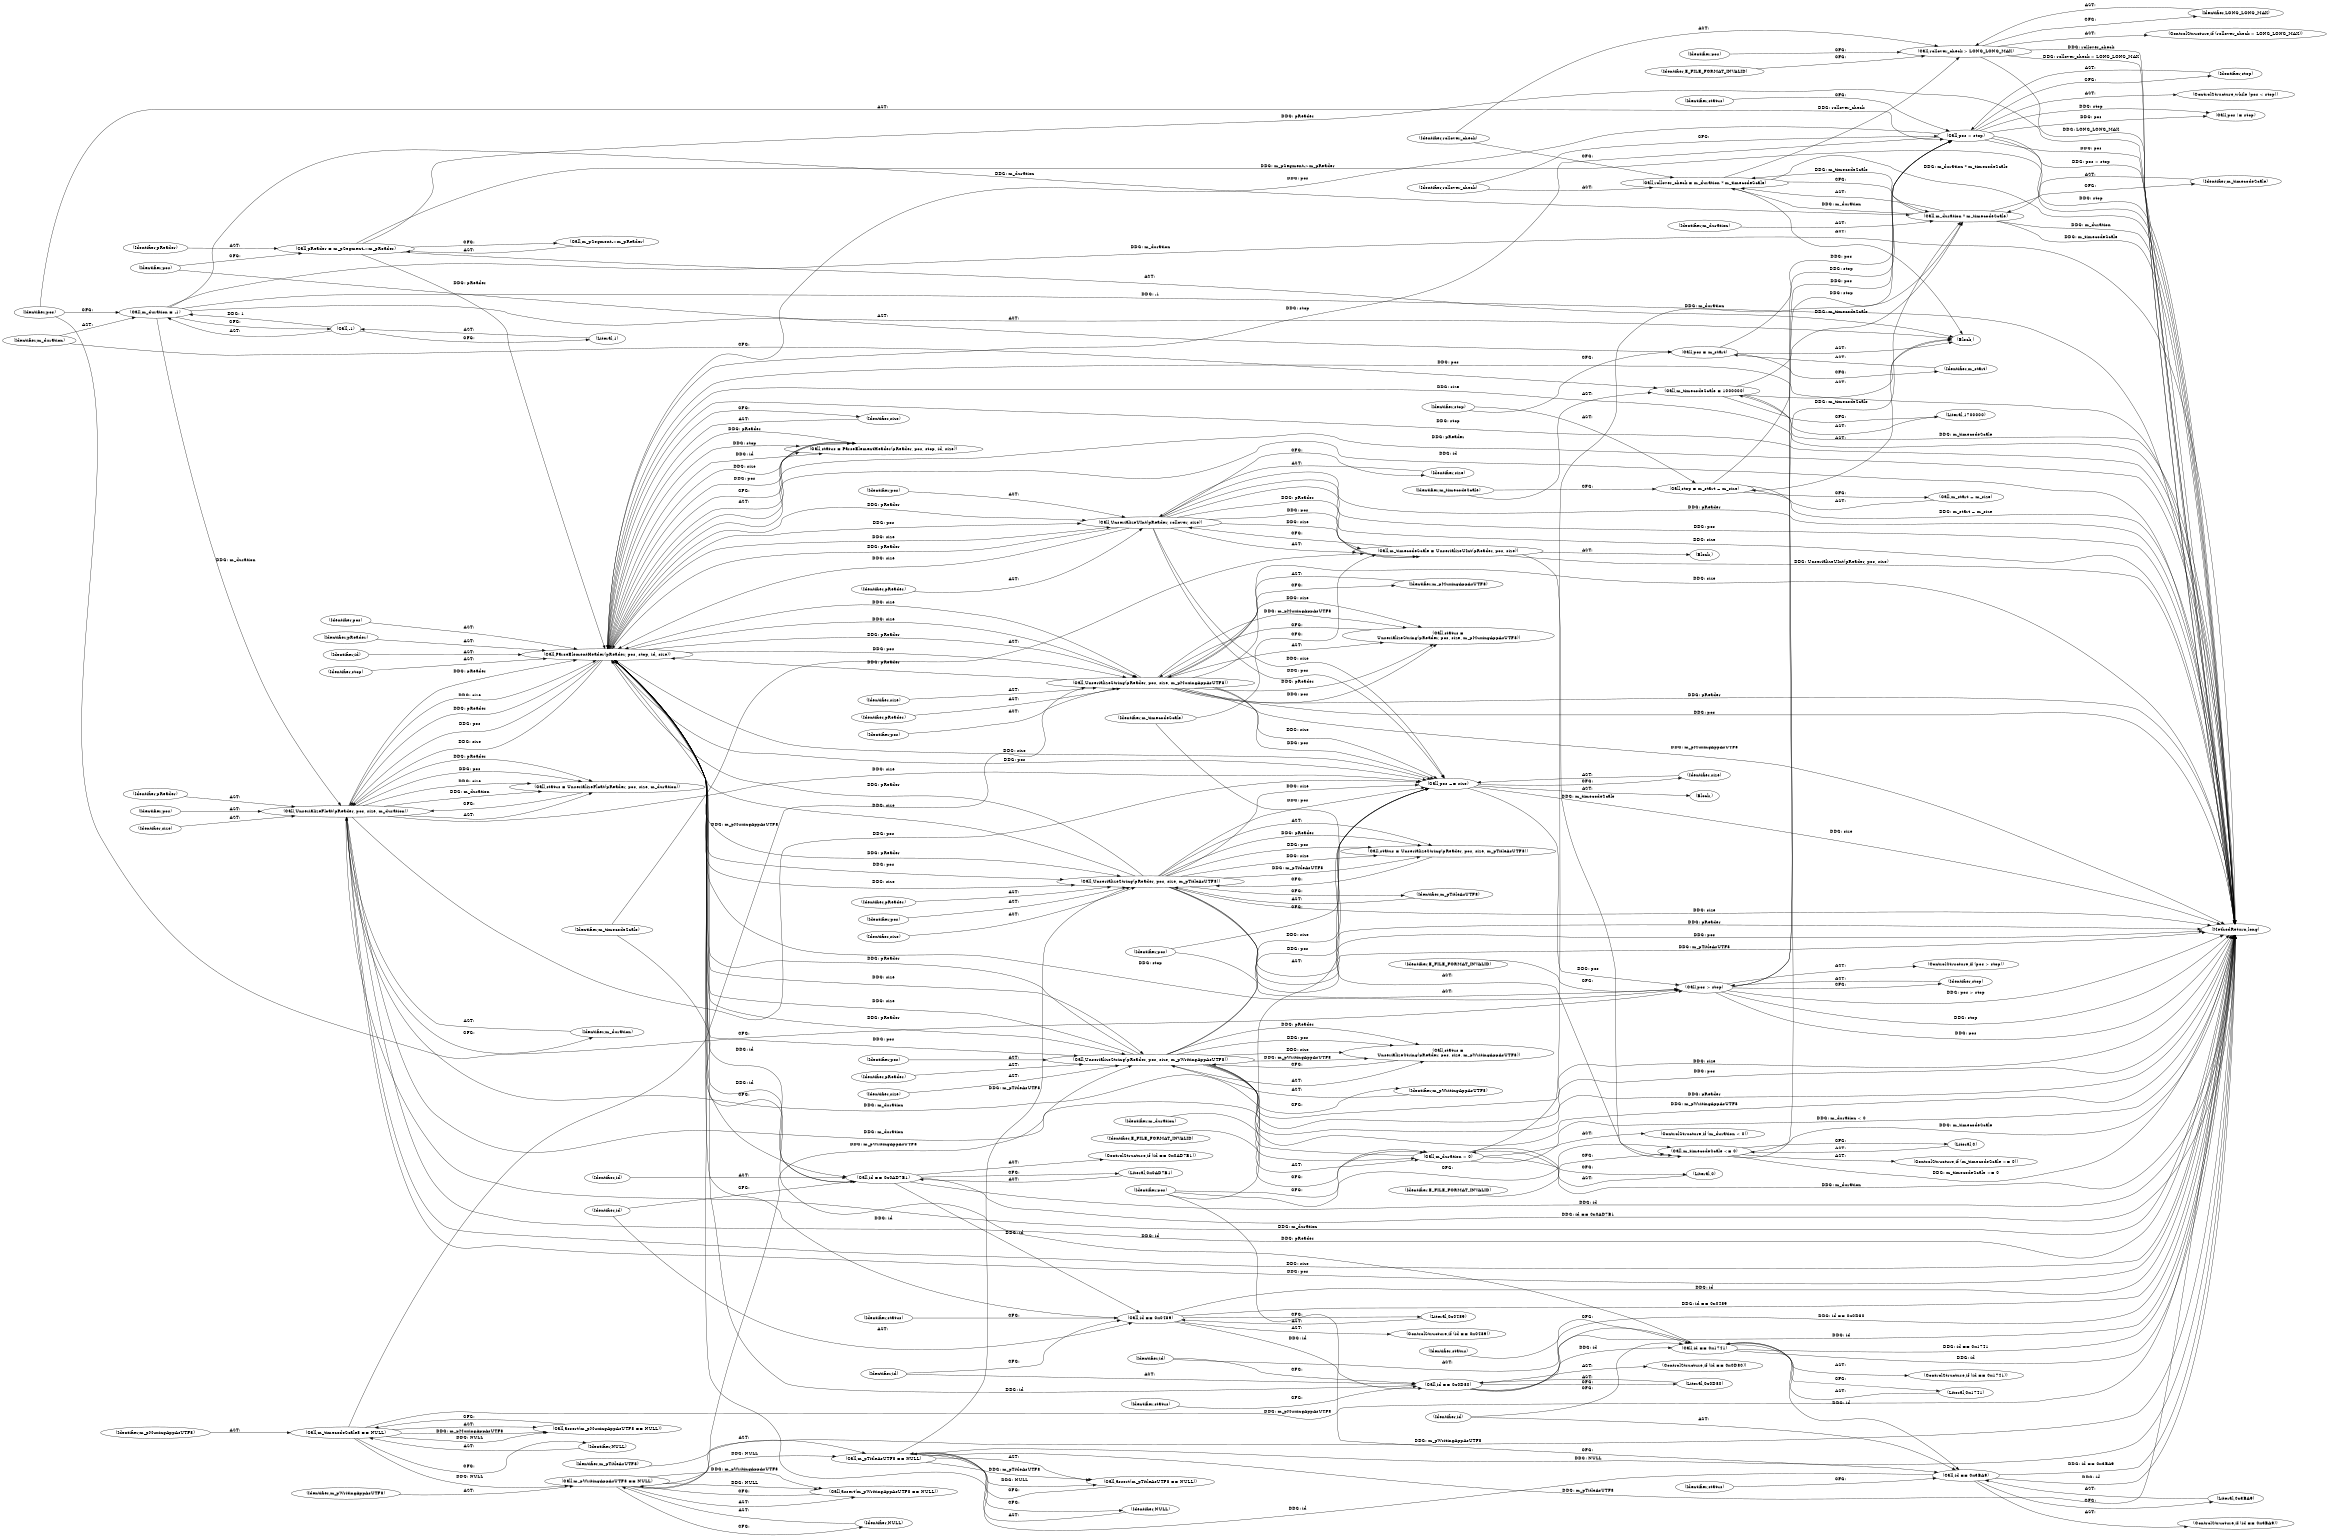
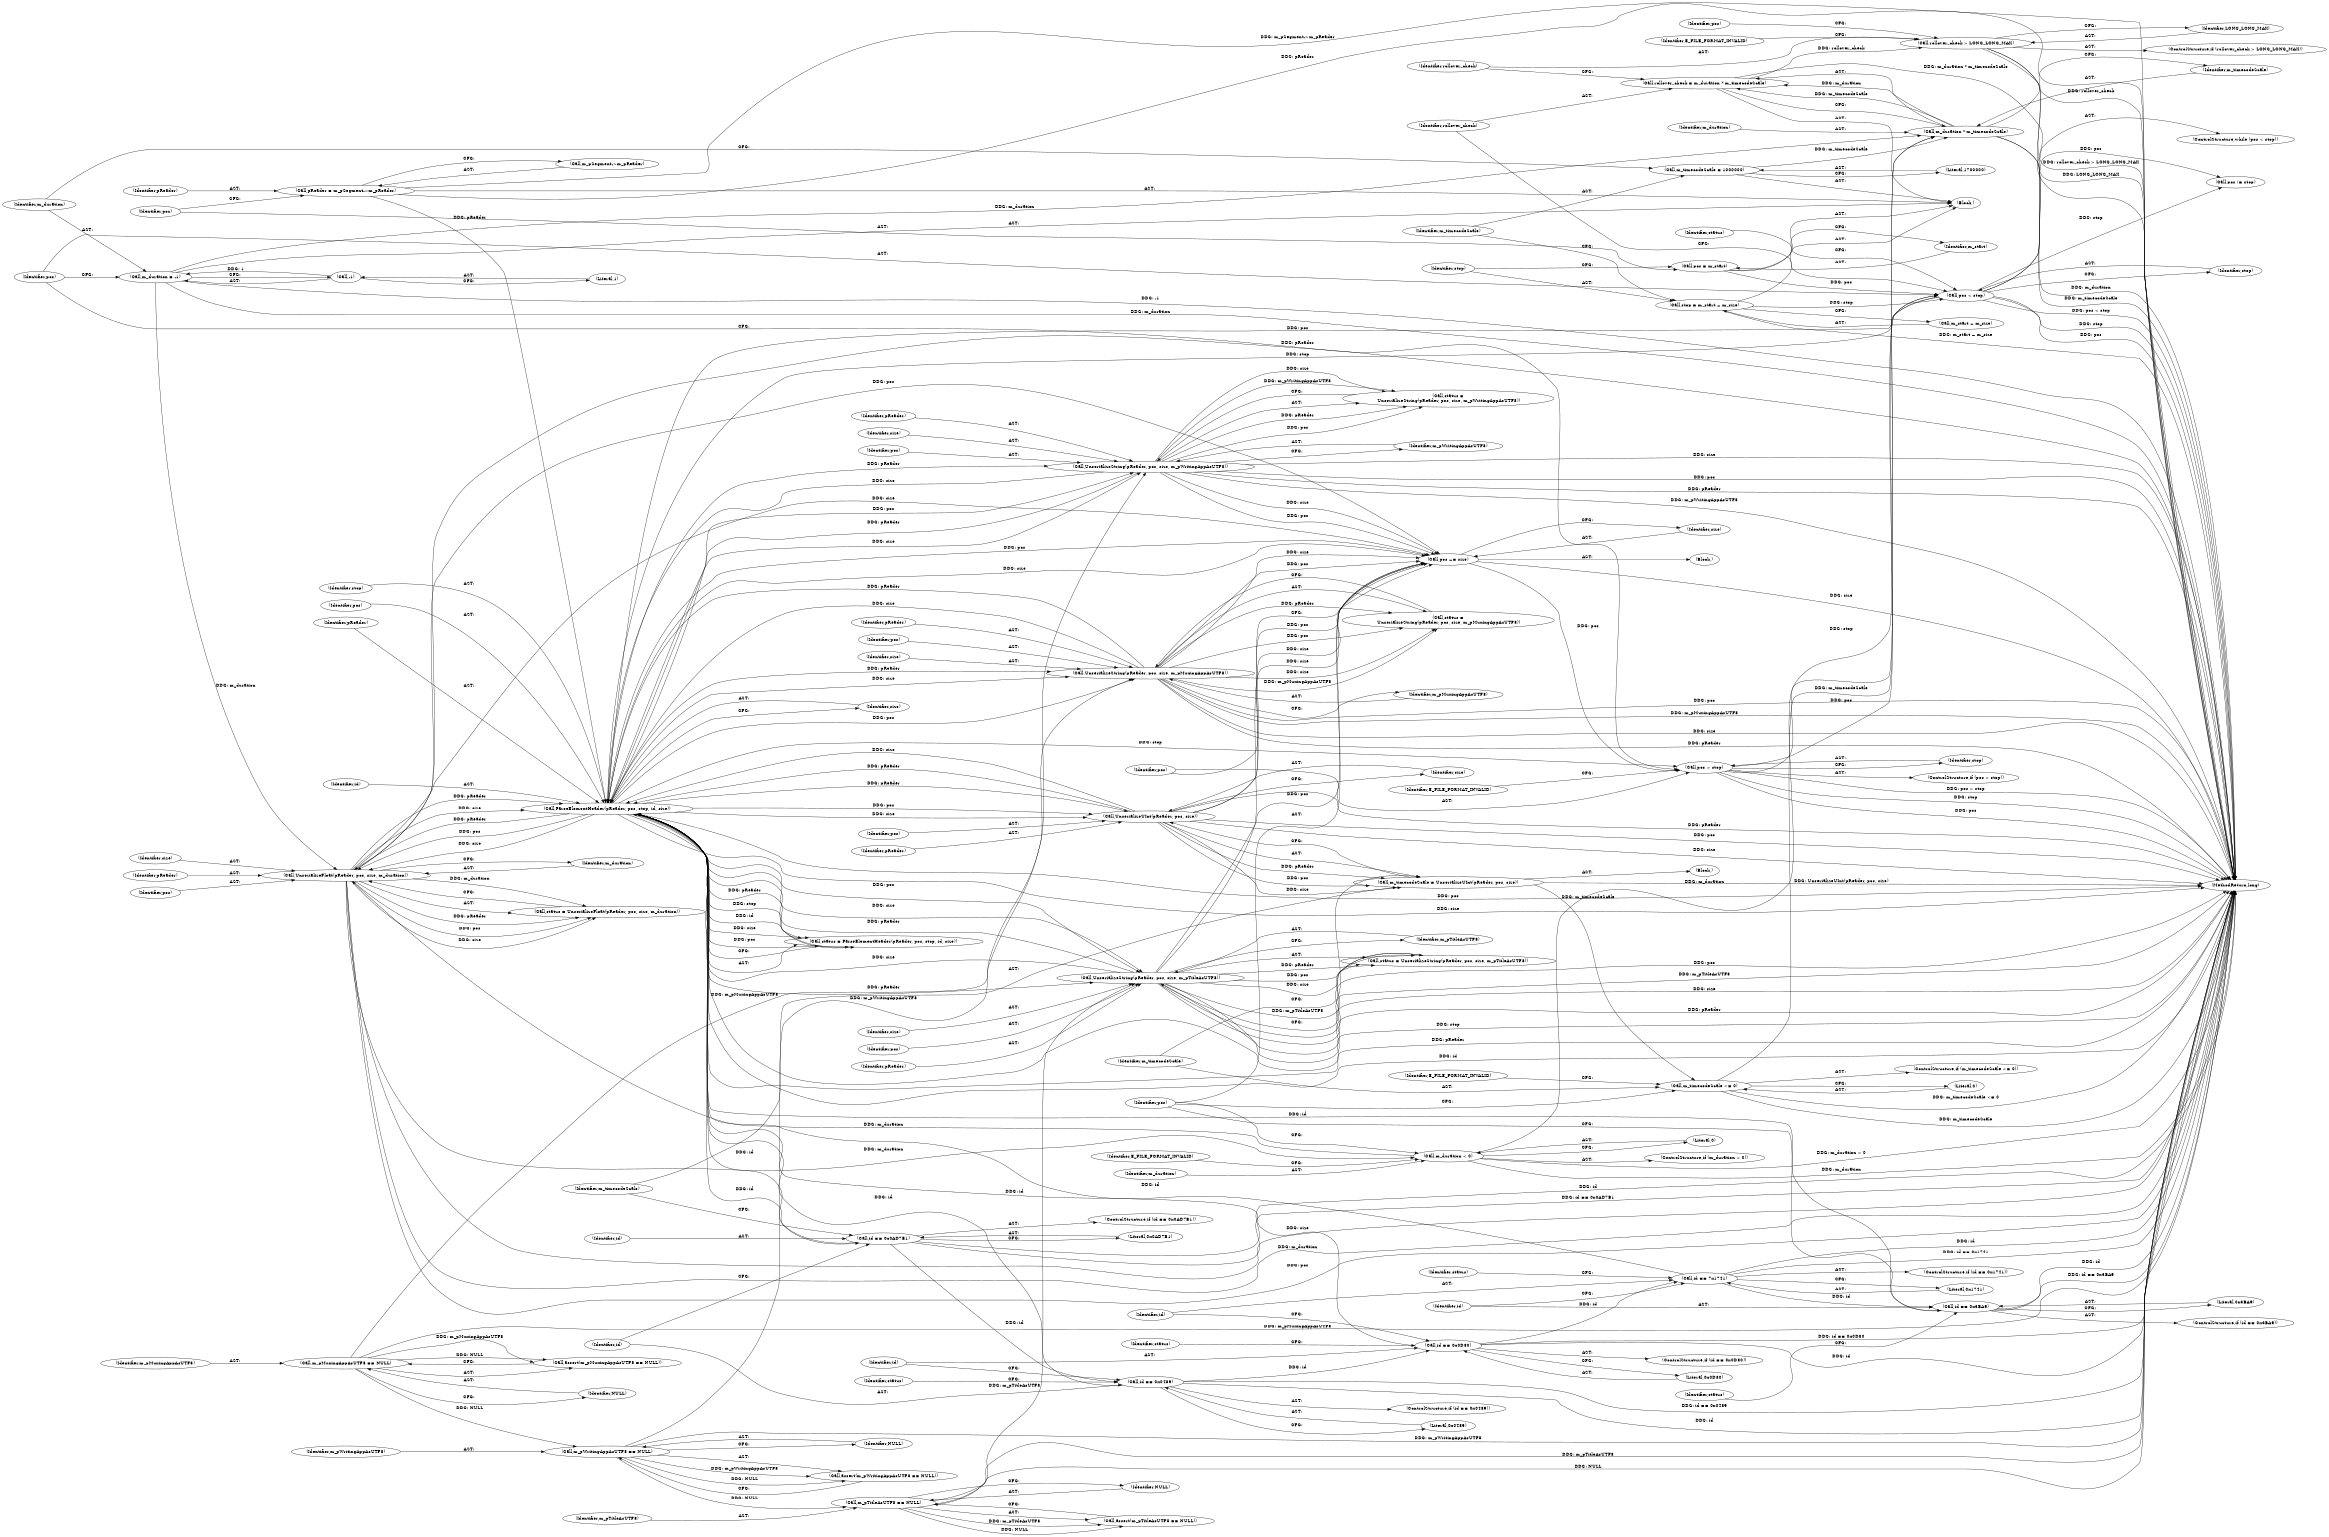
(2149, 455) -> none
(1151, 523) -> (1151, 817)
(1705, 1348) -> (1705, 1279)
(346, 1433) -> (346, 1363)
